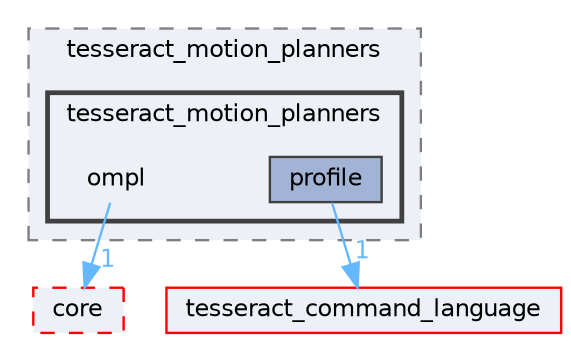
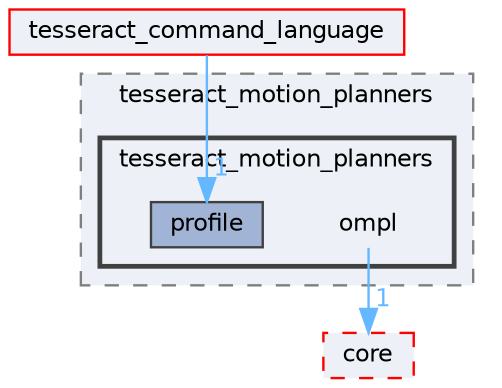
(341, 234) -> (207, 117)
